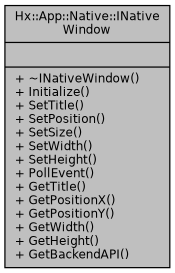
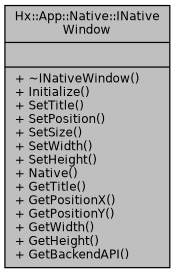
(55, 174) -> (47, 174)
